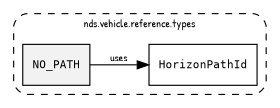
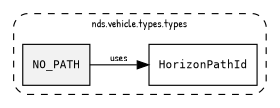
(140, 24) -> (140, 24)
